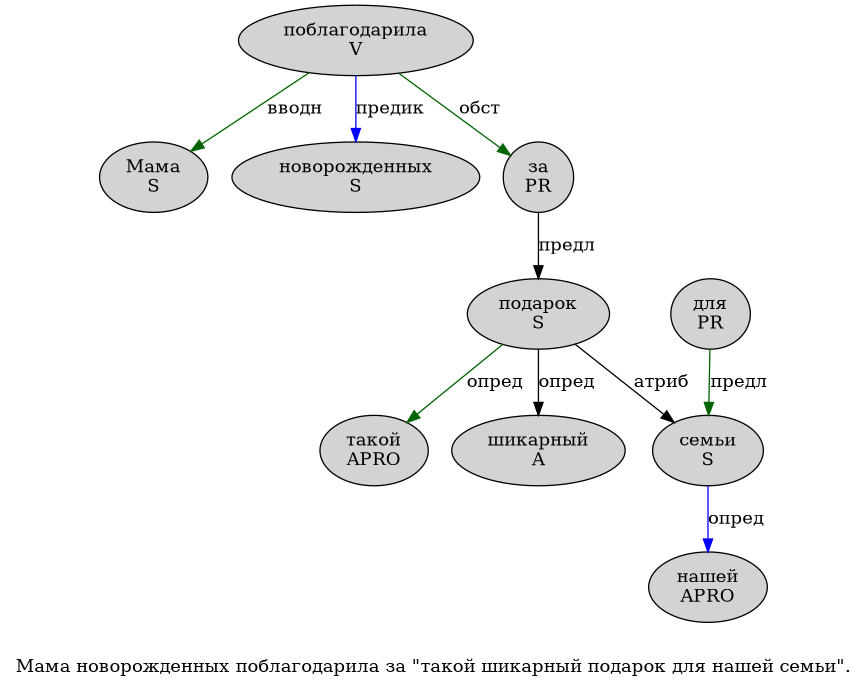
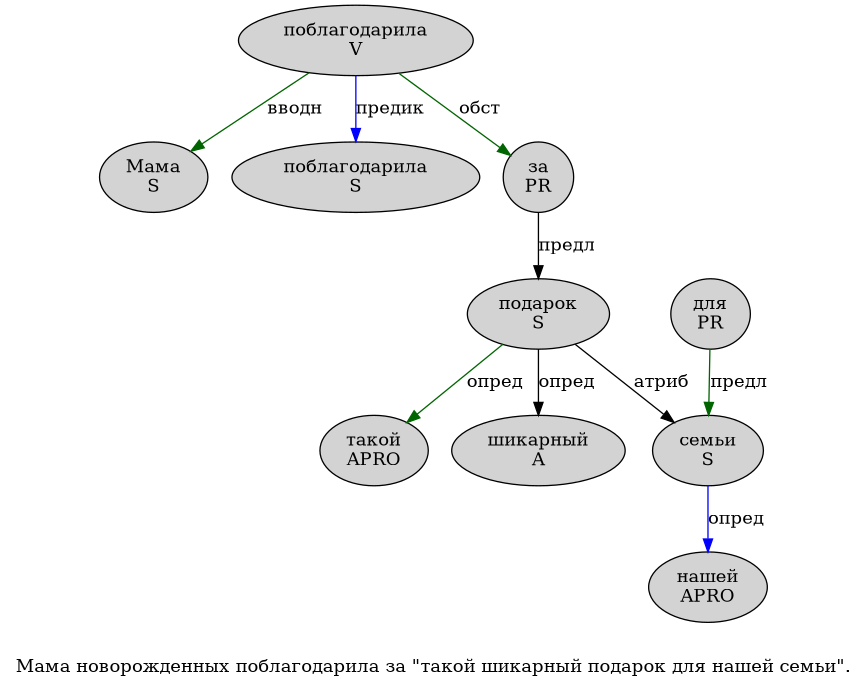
(356, 177) -> (356, 177)
